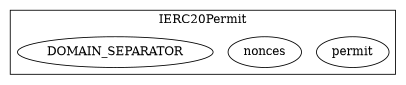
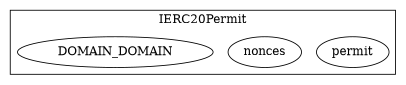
(115, 52) -> (115, 52)
